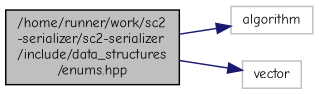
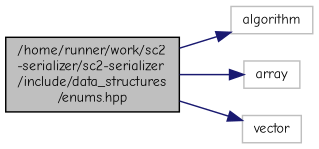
none -> (272, 75)
